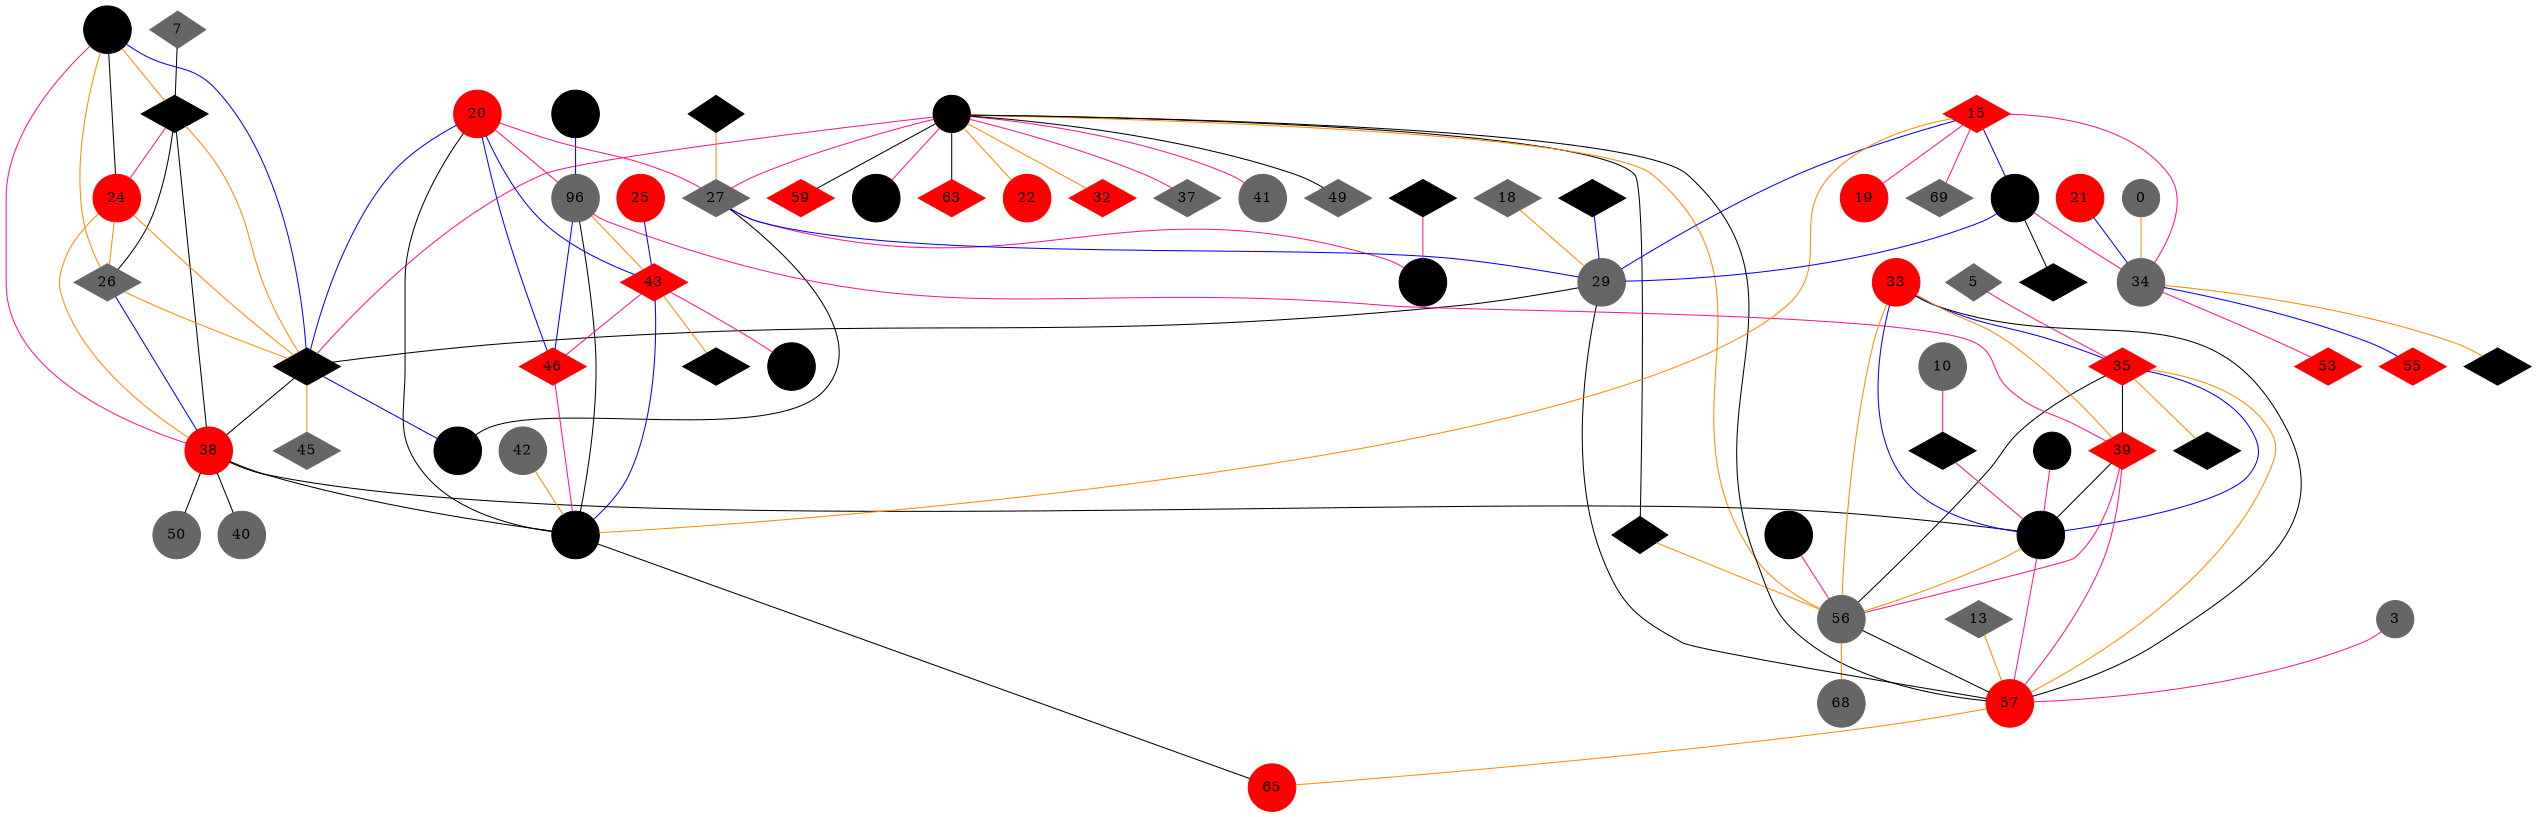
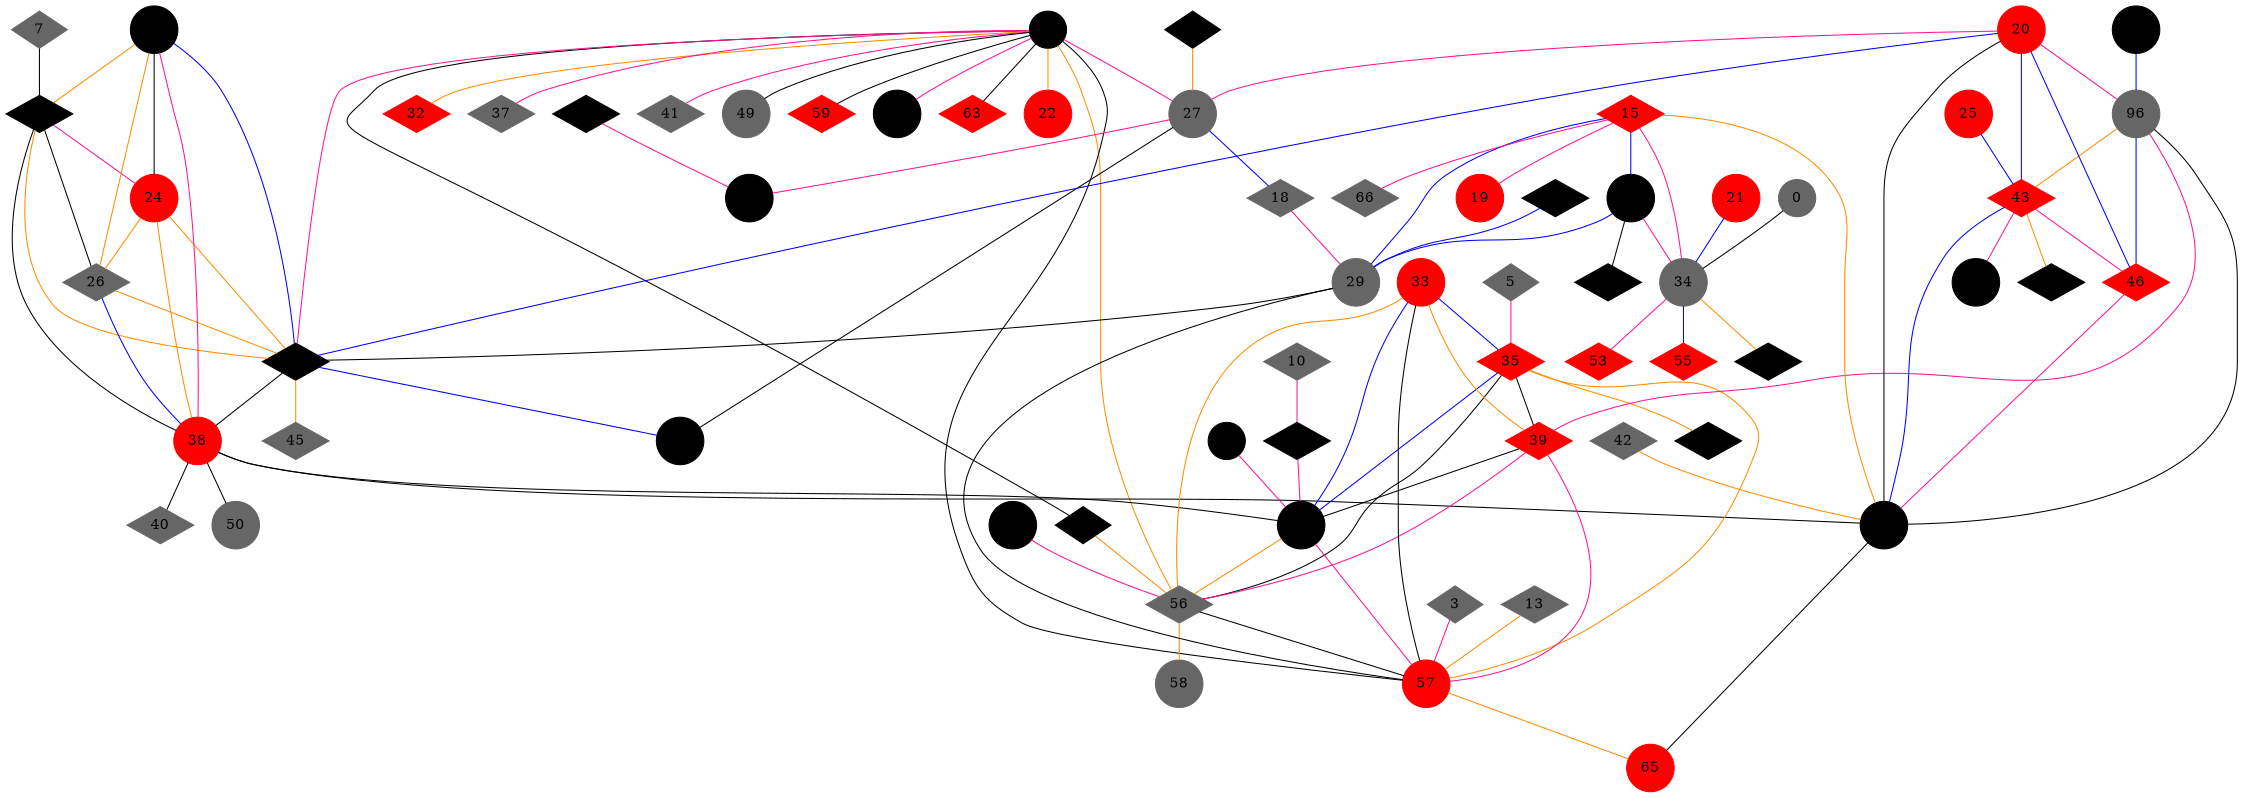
(716, 198) -> (1193, 114)
(1263, 198) -> (671, 114)
(1338, 198) -> (746, 114)
(1940, 198) -> (1365, 198)
(1552, 238) -> (1316, 238)
(2141, 238) -> (1744, 240)
(1153, 250) -> (1244, 163)
(1943, 367) -> (1297, 362)
(523, 451) -> (1624, 441)
(242, 535) -> (160, 525)
(1841, 619) -> (1179, 604)
(2395, 619) -> (1455, 604)
(1841, 703) -> (1179, 684)
